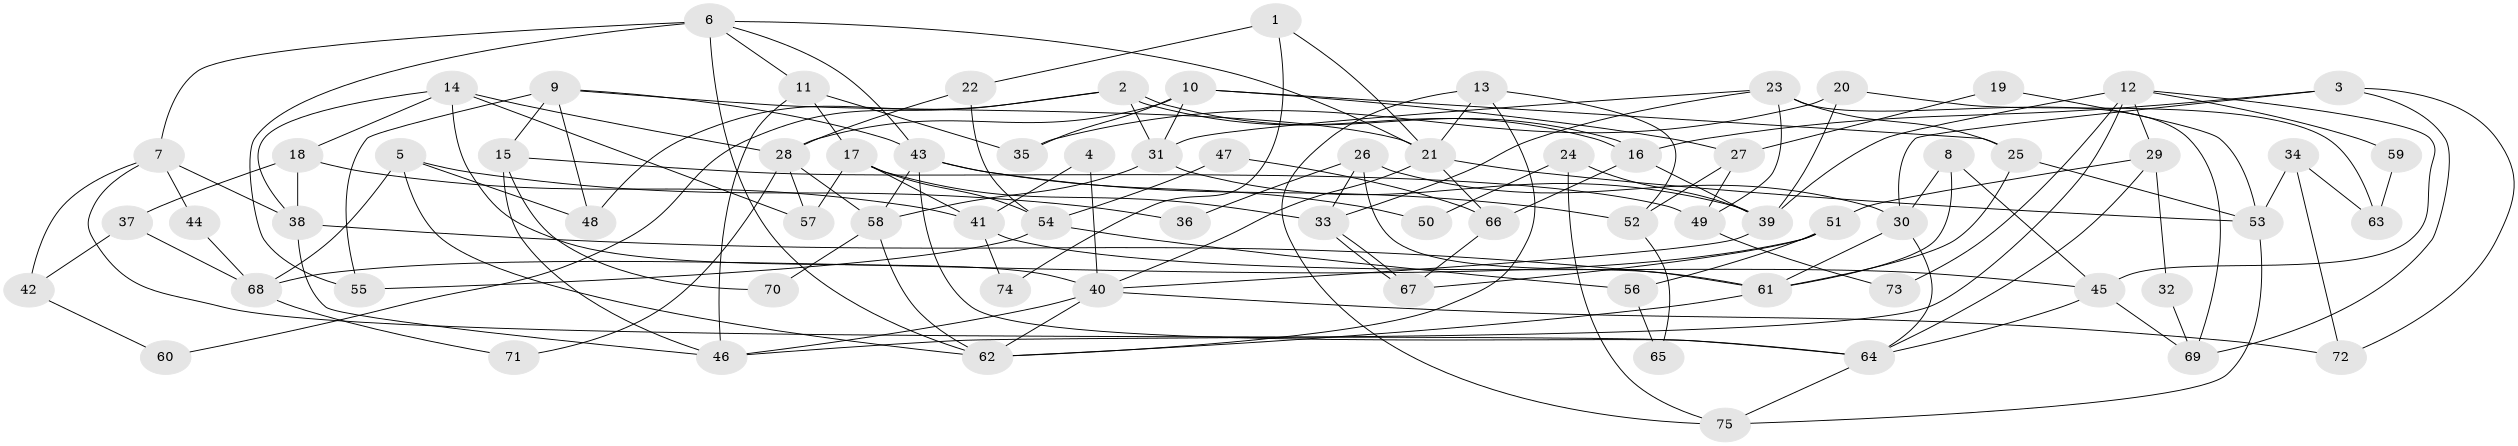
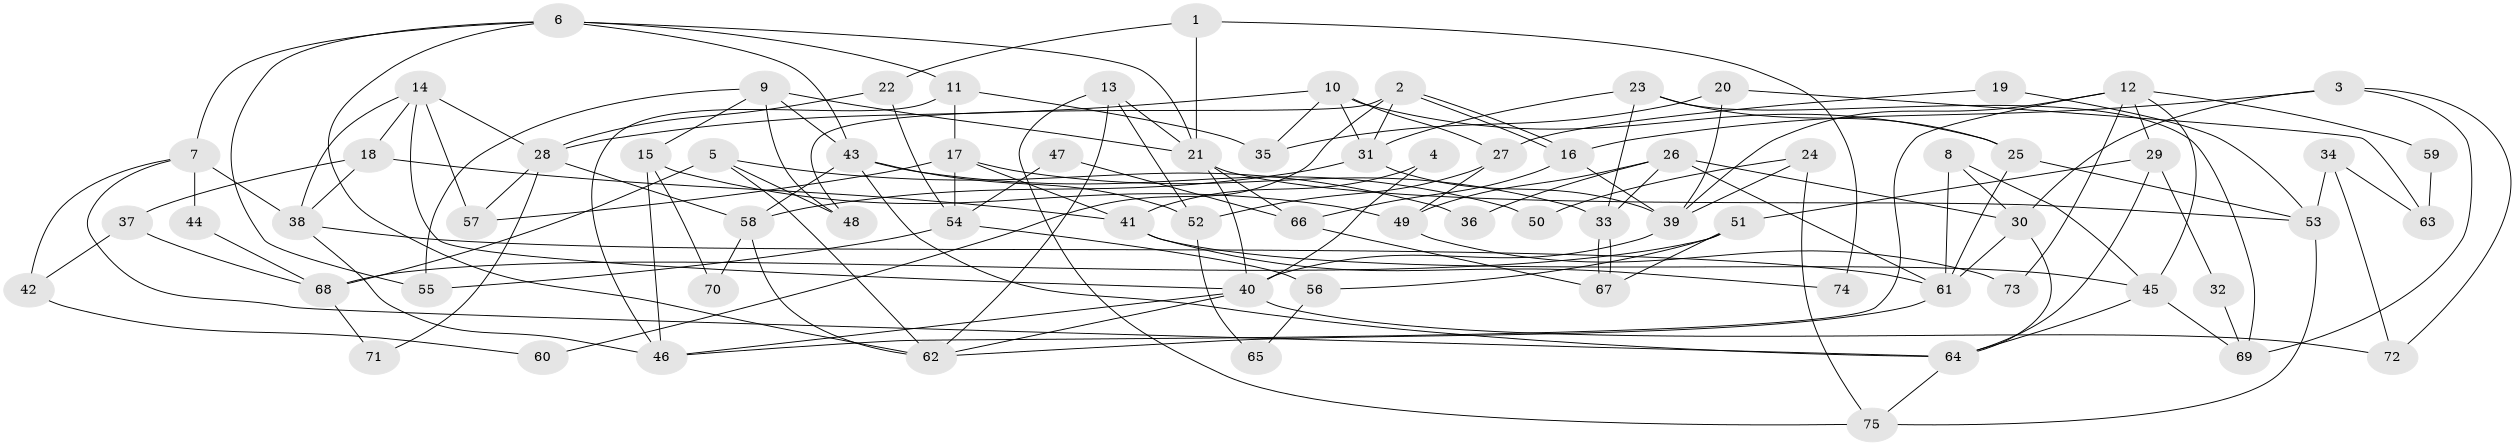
(1773, 171) -> (1534, 184)
